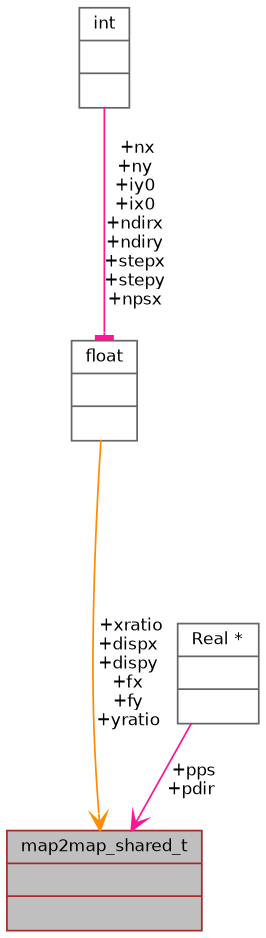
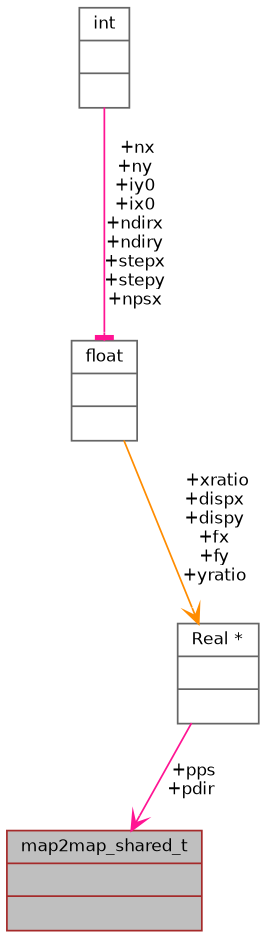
(93, 626) -> (158, 524)
